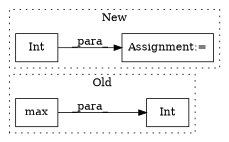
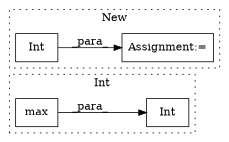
(102, 83) -> (102, 83)
